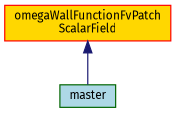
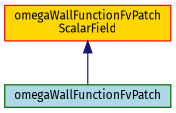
(88, 96) -> (88, 96)
